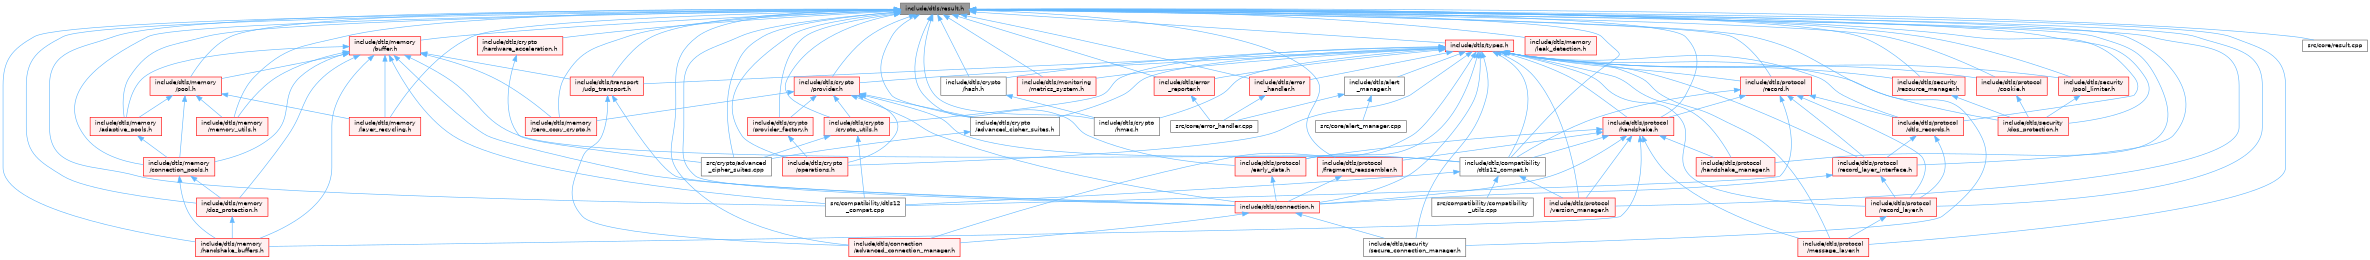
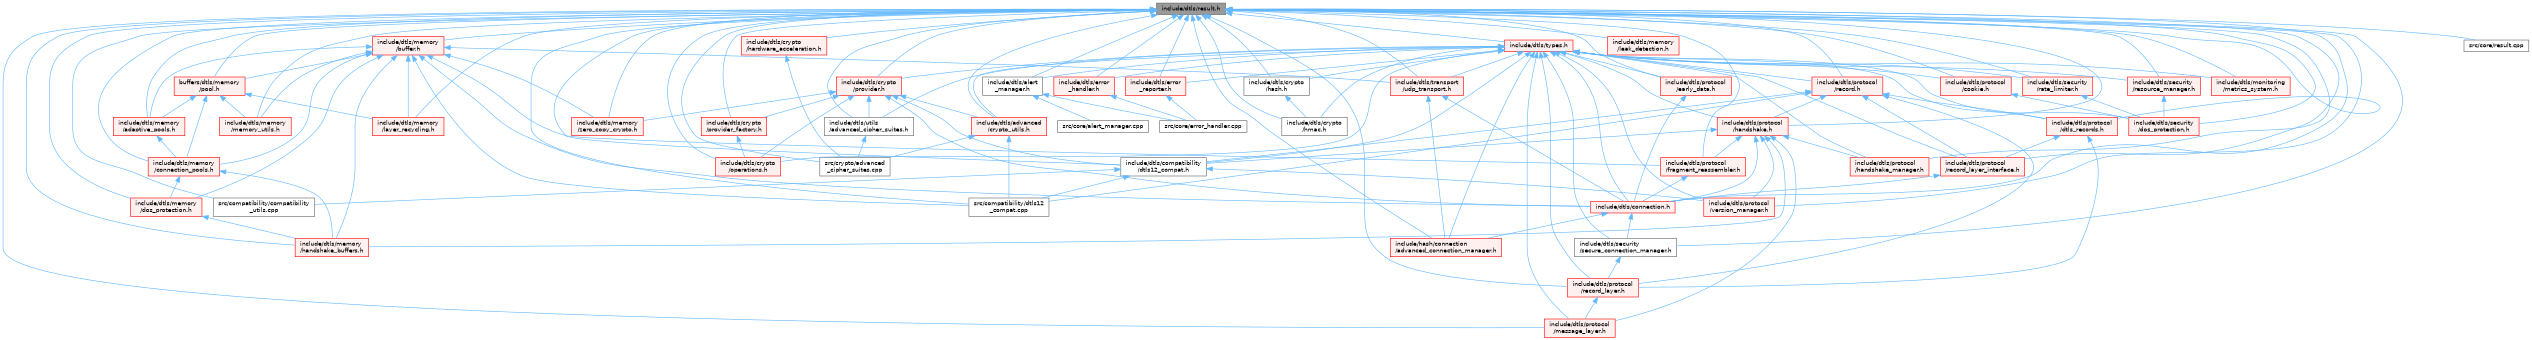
none -> (168, 33)
none -> (1102, 47)
(186, 86) -> (210, 86)
(2094, 86) -> (2058, 86)
(857, 127) -> (1009, 127)
(1015, 127) -> (869, 127)
(1451, 141) -> none
(921, 157) -> (1067, 152)
(1890, 190) -> (1613, 270)
(904, 248) -> (1446, 248)
